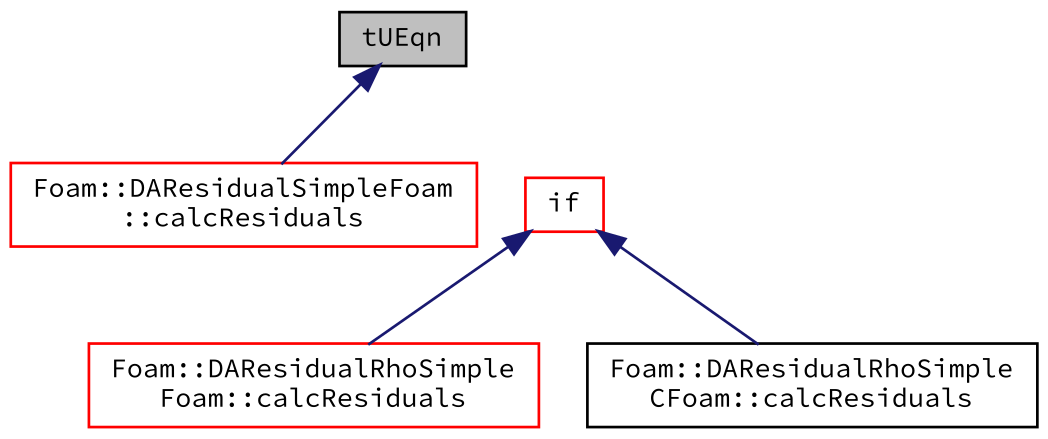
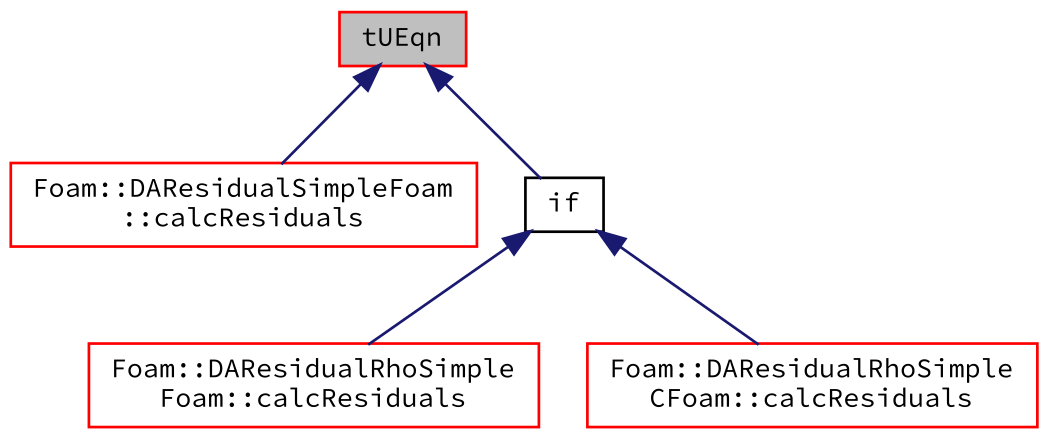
(403, 39) -> (403, 39)
none -> (493, 132)
(564, 205) -> (564, 205)
(812, 385) -> (812, 385)
